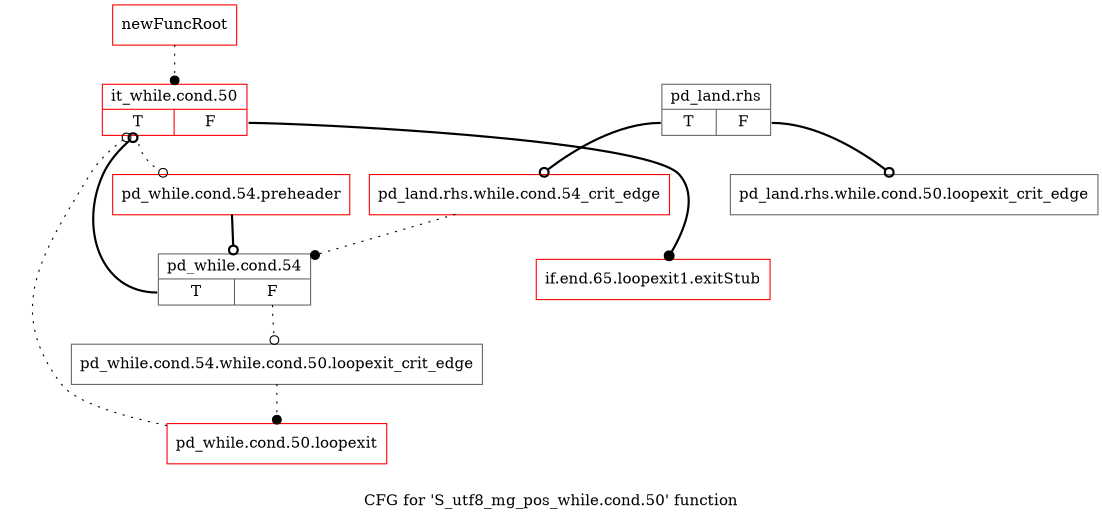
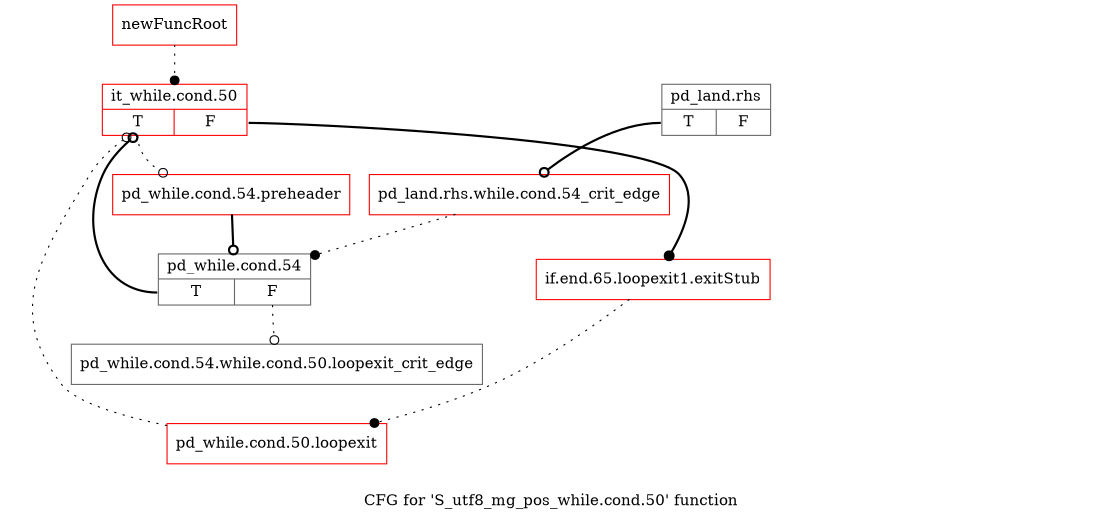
(914, 195) -> none
(277, 400) -> (511, 375)
